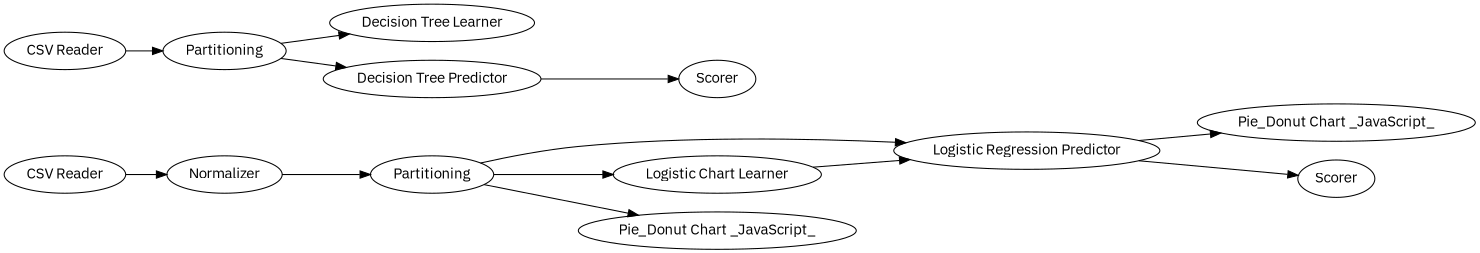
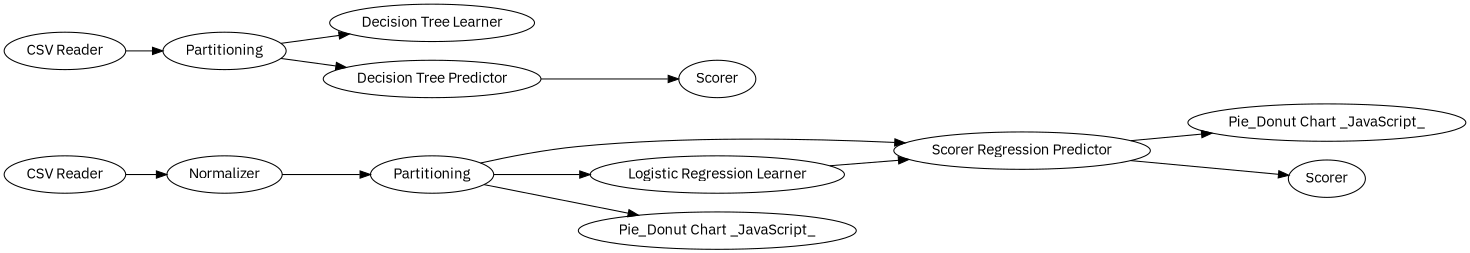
(1027, 151) -> (1022, 151)
(717, 175) -> (717, 175)
